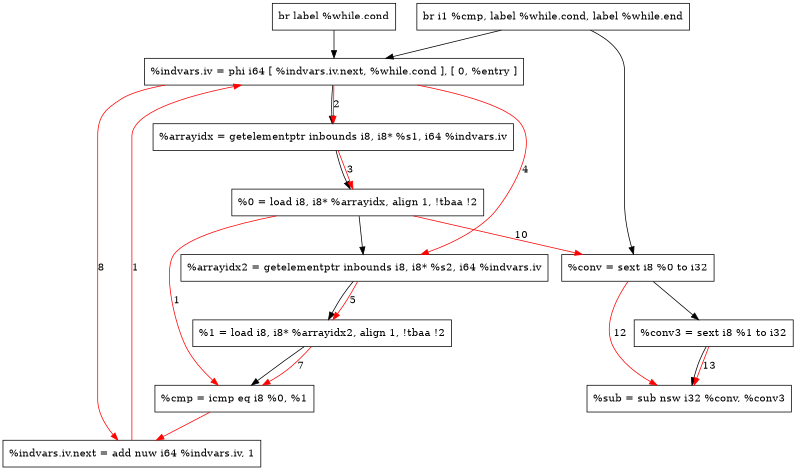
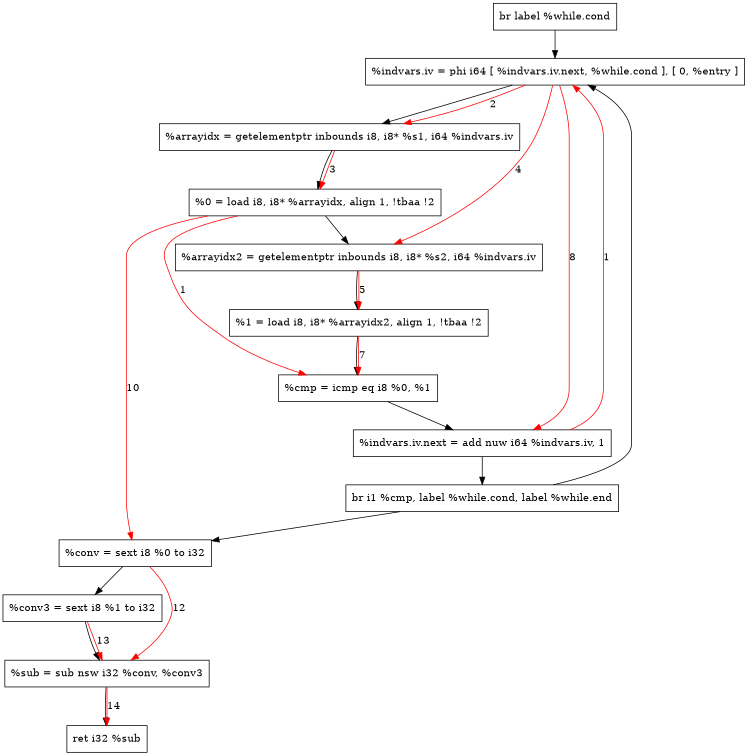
(187, 424) -> (417, 414)
none -> (482, 467)
none -> (107, 739)
